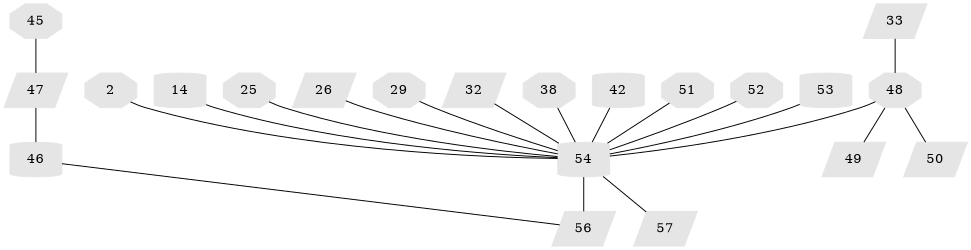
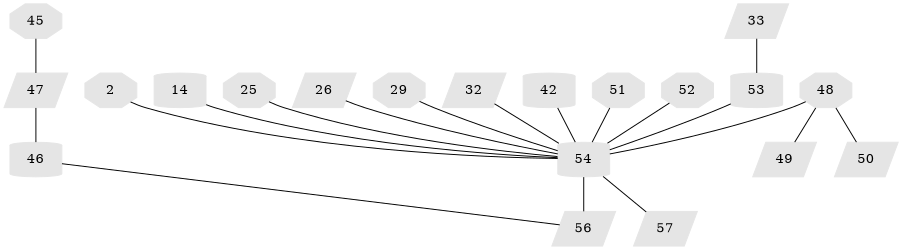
(895, 56) -> (757, 56)
(549, 90) -> none
